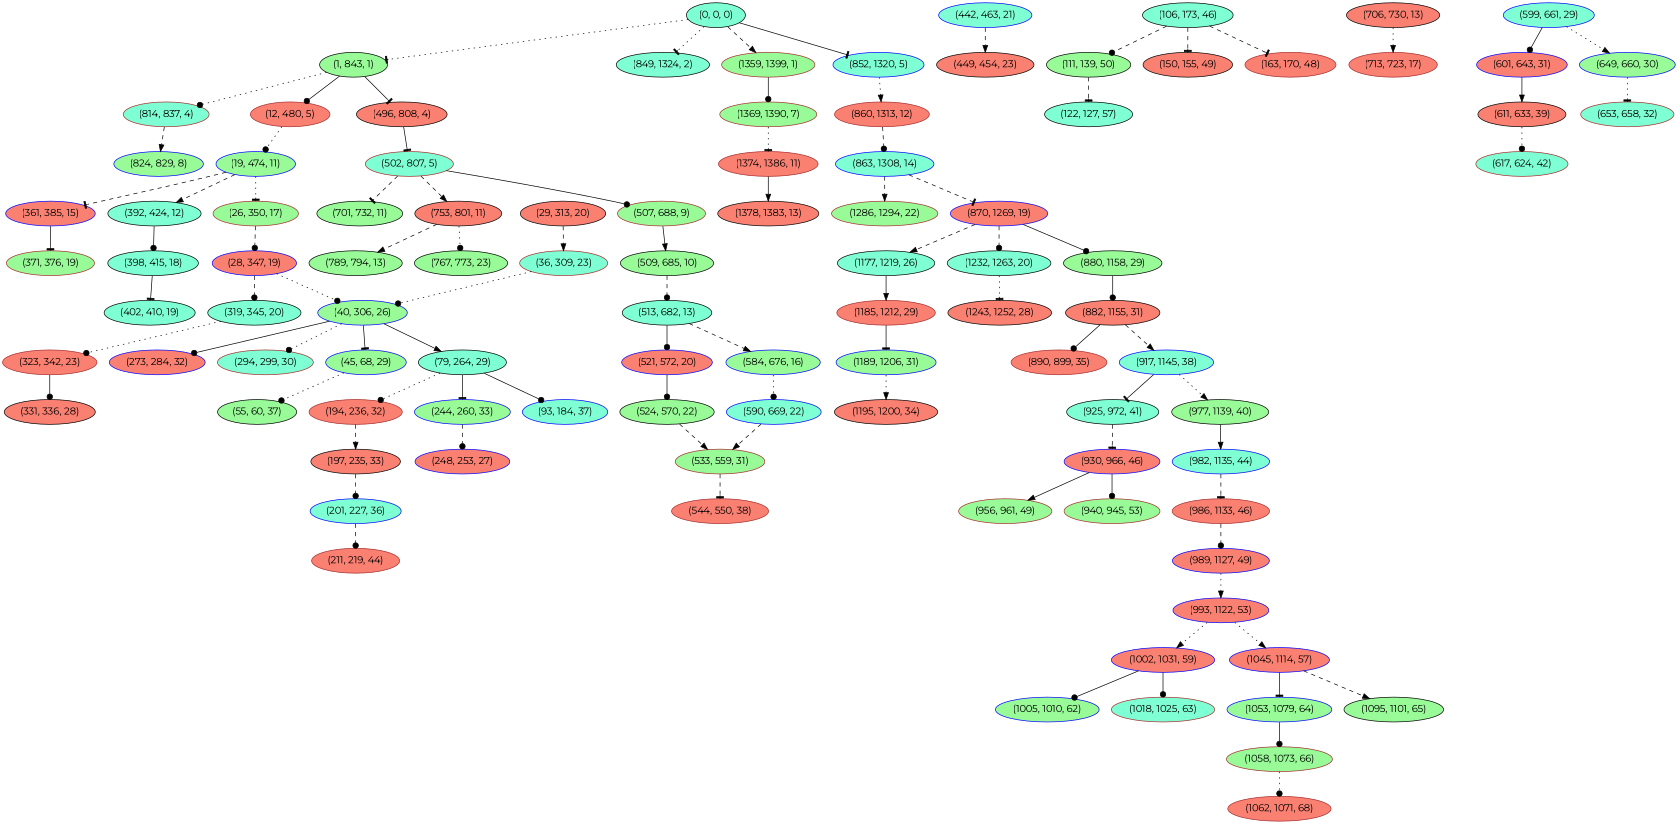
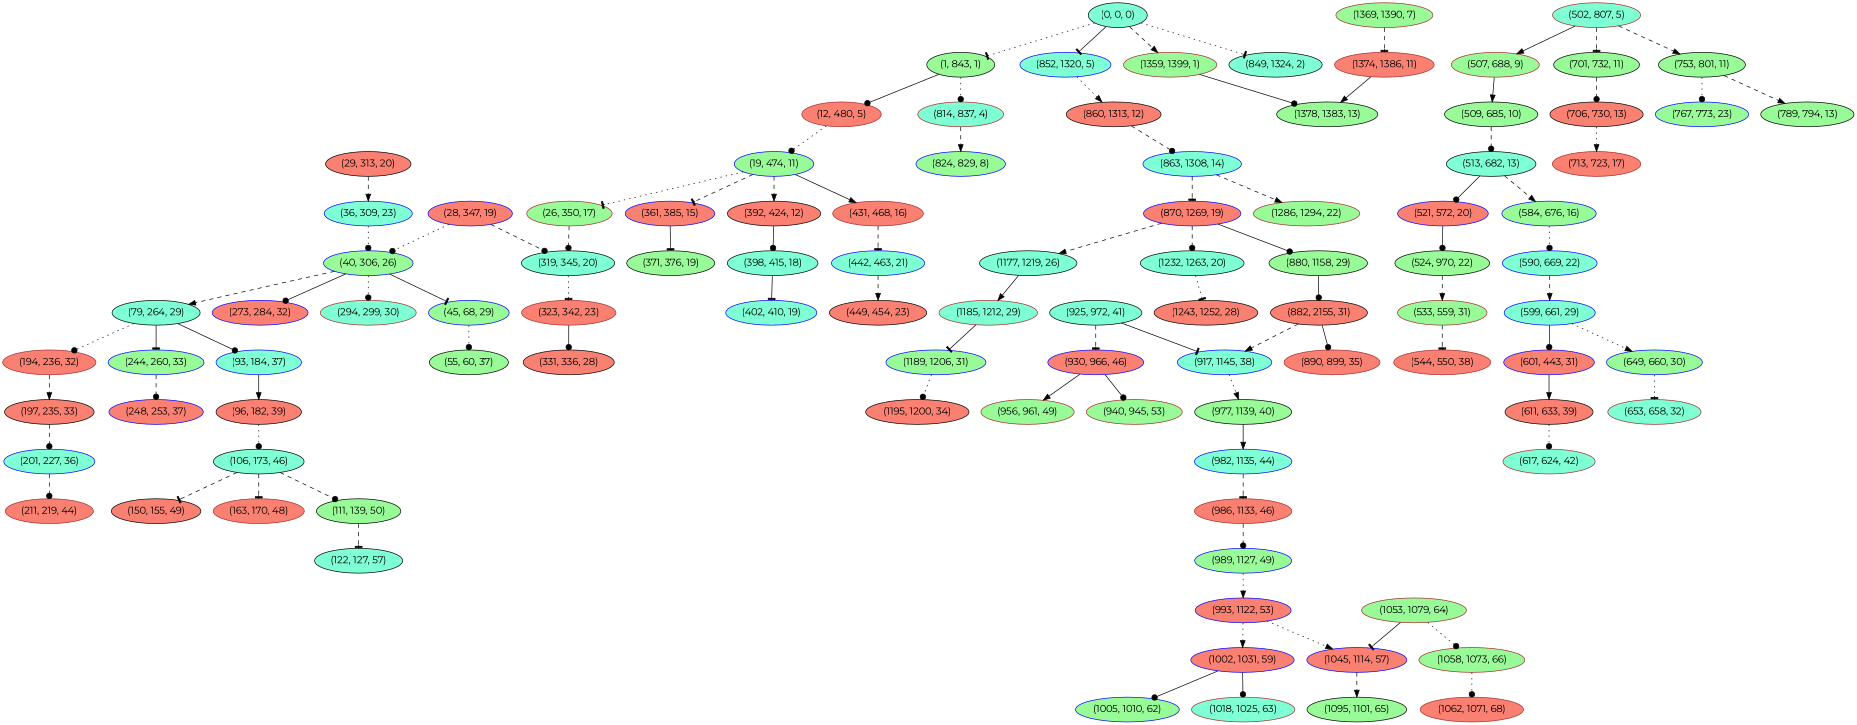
(1522, 65) -> (1549, 362)
(768, 87) -> (1246, 89)
none -> (1597, 87)
(402, 114) -> none
(882, 114) -> (1114, 114)
(768, 137) -> (1384, 38)
(535, 186) -> (1549, 38)
(154, 214) -> (774, 214)
(458, 214) -> (1702, 65)
(768, 214) -> (1327, 114)
none -> (878, 214)
(255, 236) -> (569, 236)
(50, 263) -> (671, 263)
(461, 263) -> (1702, 114)
(564, 263) -> (368, 214)
(150, 313) -> (771, 313)
(886, 313) -> (988, 313)
(1113, 313) -> (1319, 313)
(409, 336) -> (265, 287)
(155, 337) -> (568, 286)
(886, 384) -> (928, 384)
(1141, 386) -> (1158, 337)
none -> (259, 412)
(667, 412) -> (1442, 263)
(750, 434) -> (1550, 285)
(462, 462) -> (156, 412)
(1221, 561) -> (1243, 561)
(1279, 683) -> (1387, 634)
(1279, 710) -> (1414, 610)
(1279, 732) -> (1441, 633)
